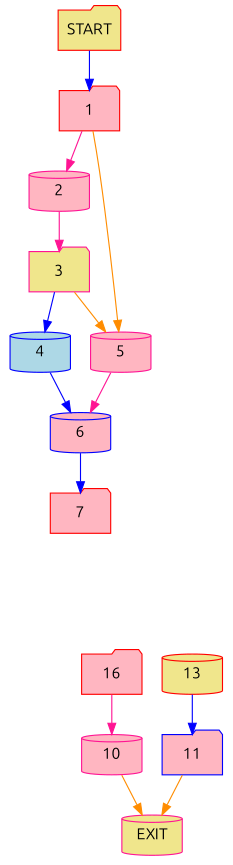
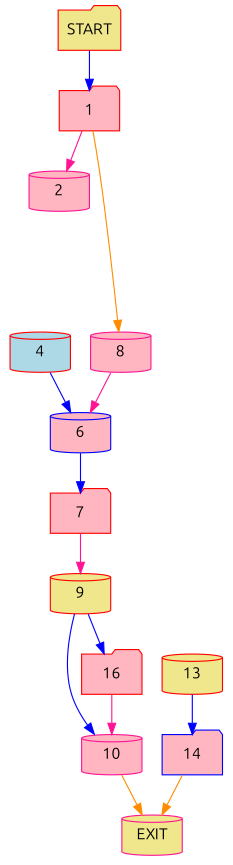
(59, 272) -> none
(40, 352) -> (40, 352)
(121, 352) -> (121, 352)
none -> (80, 594)
(192, 755) -> (192, 755)
